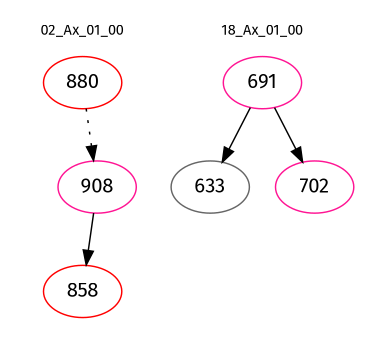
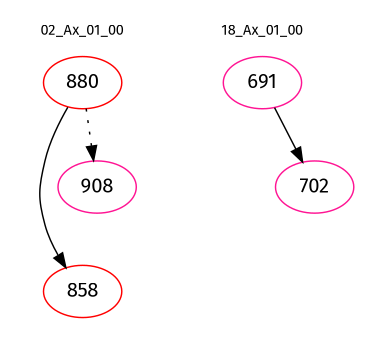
(210, 187) -> none
(91, 232) -> (41, 180)
